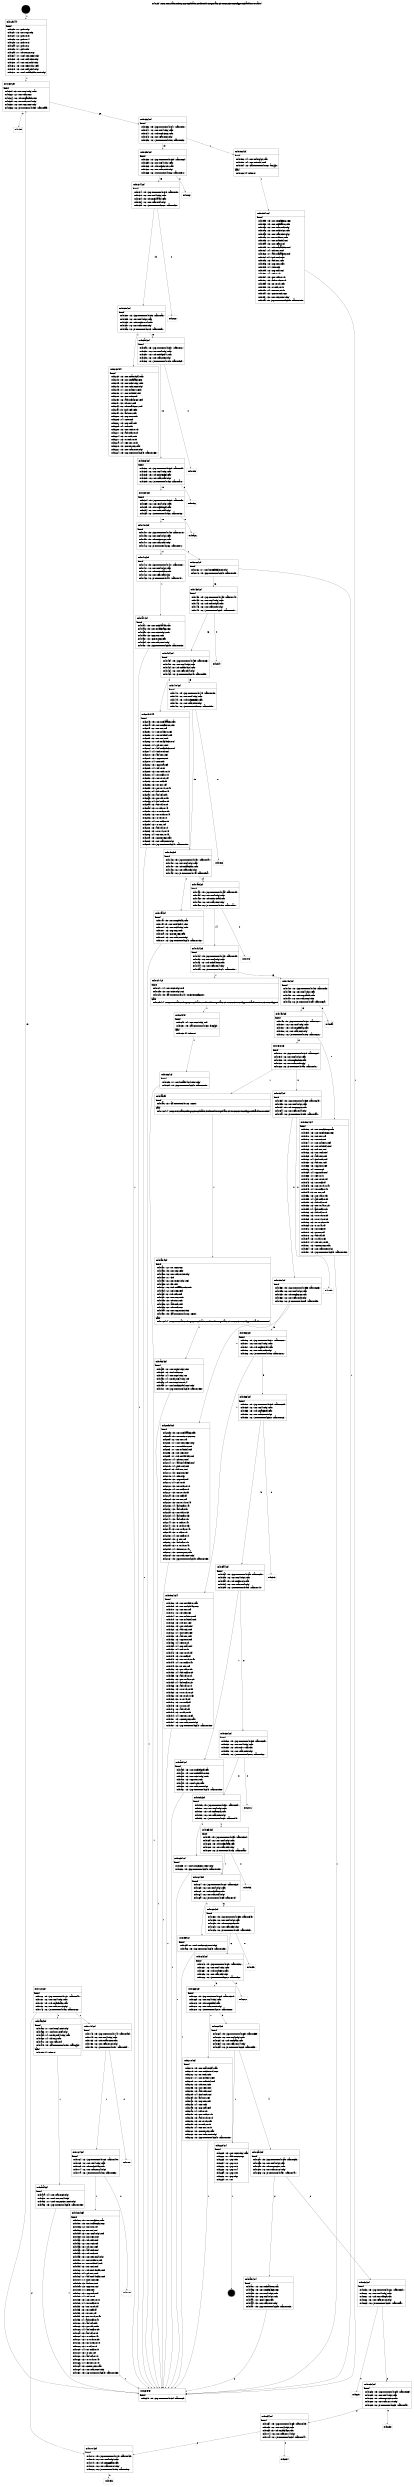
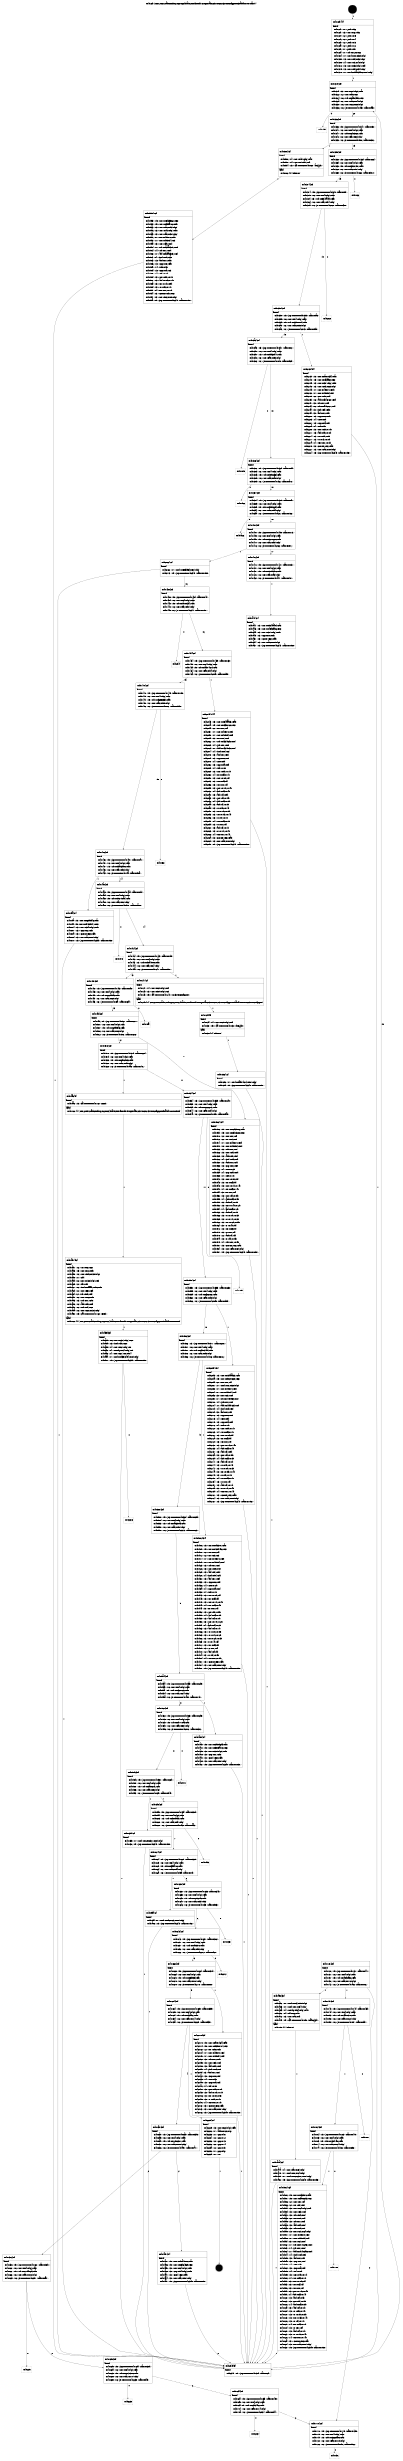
(267, 1497) -> (126, 1440)
